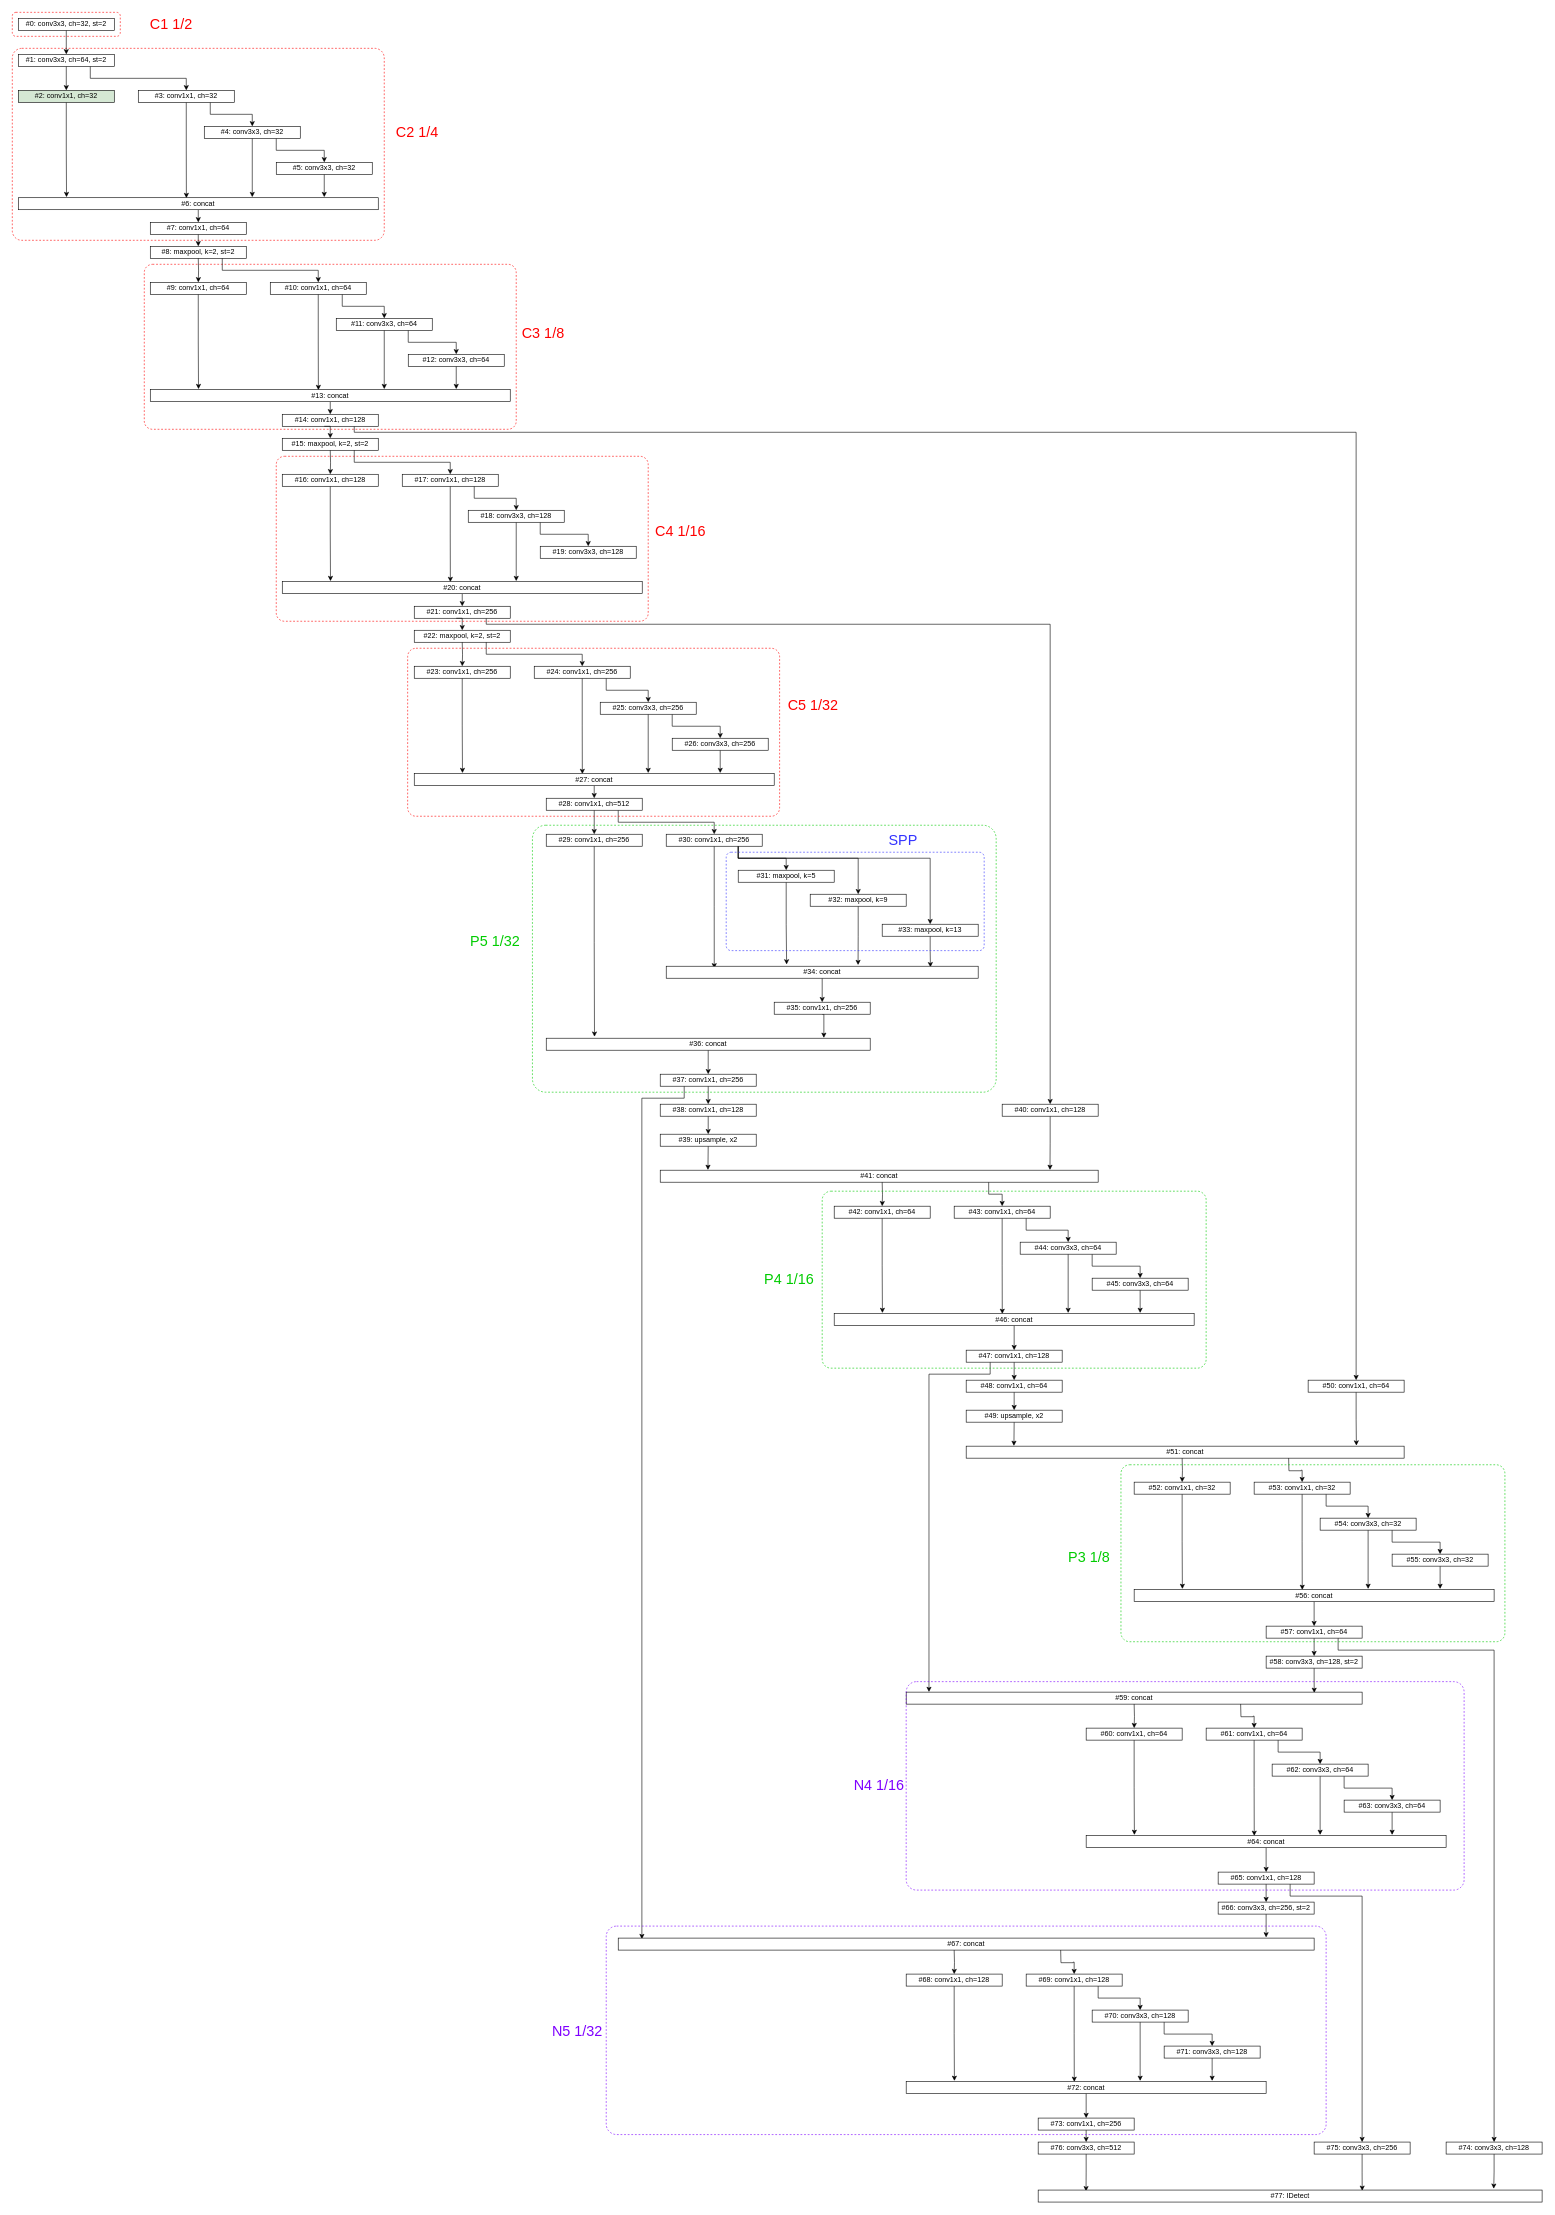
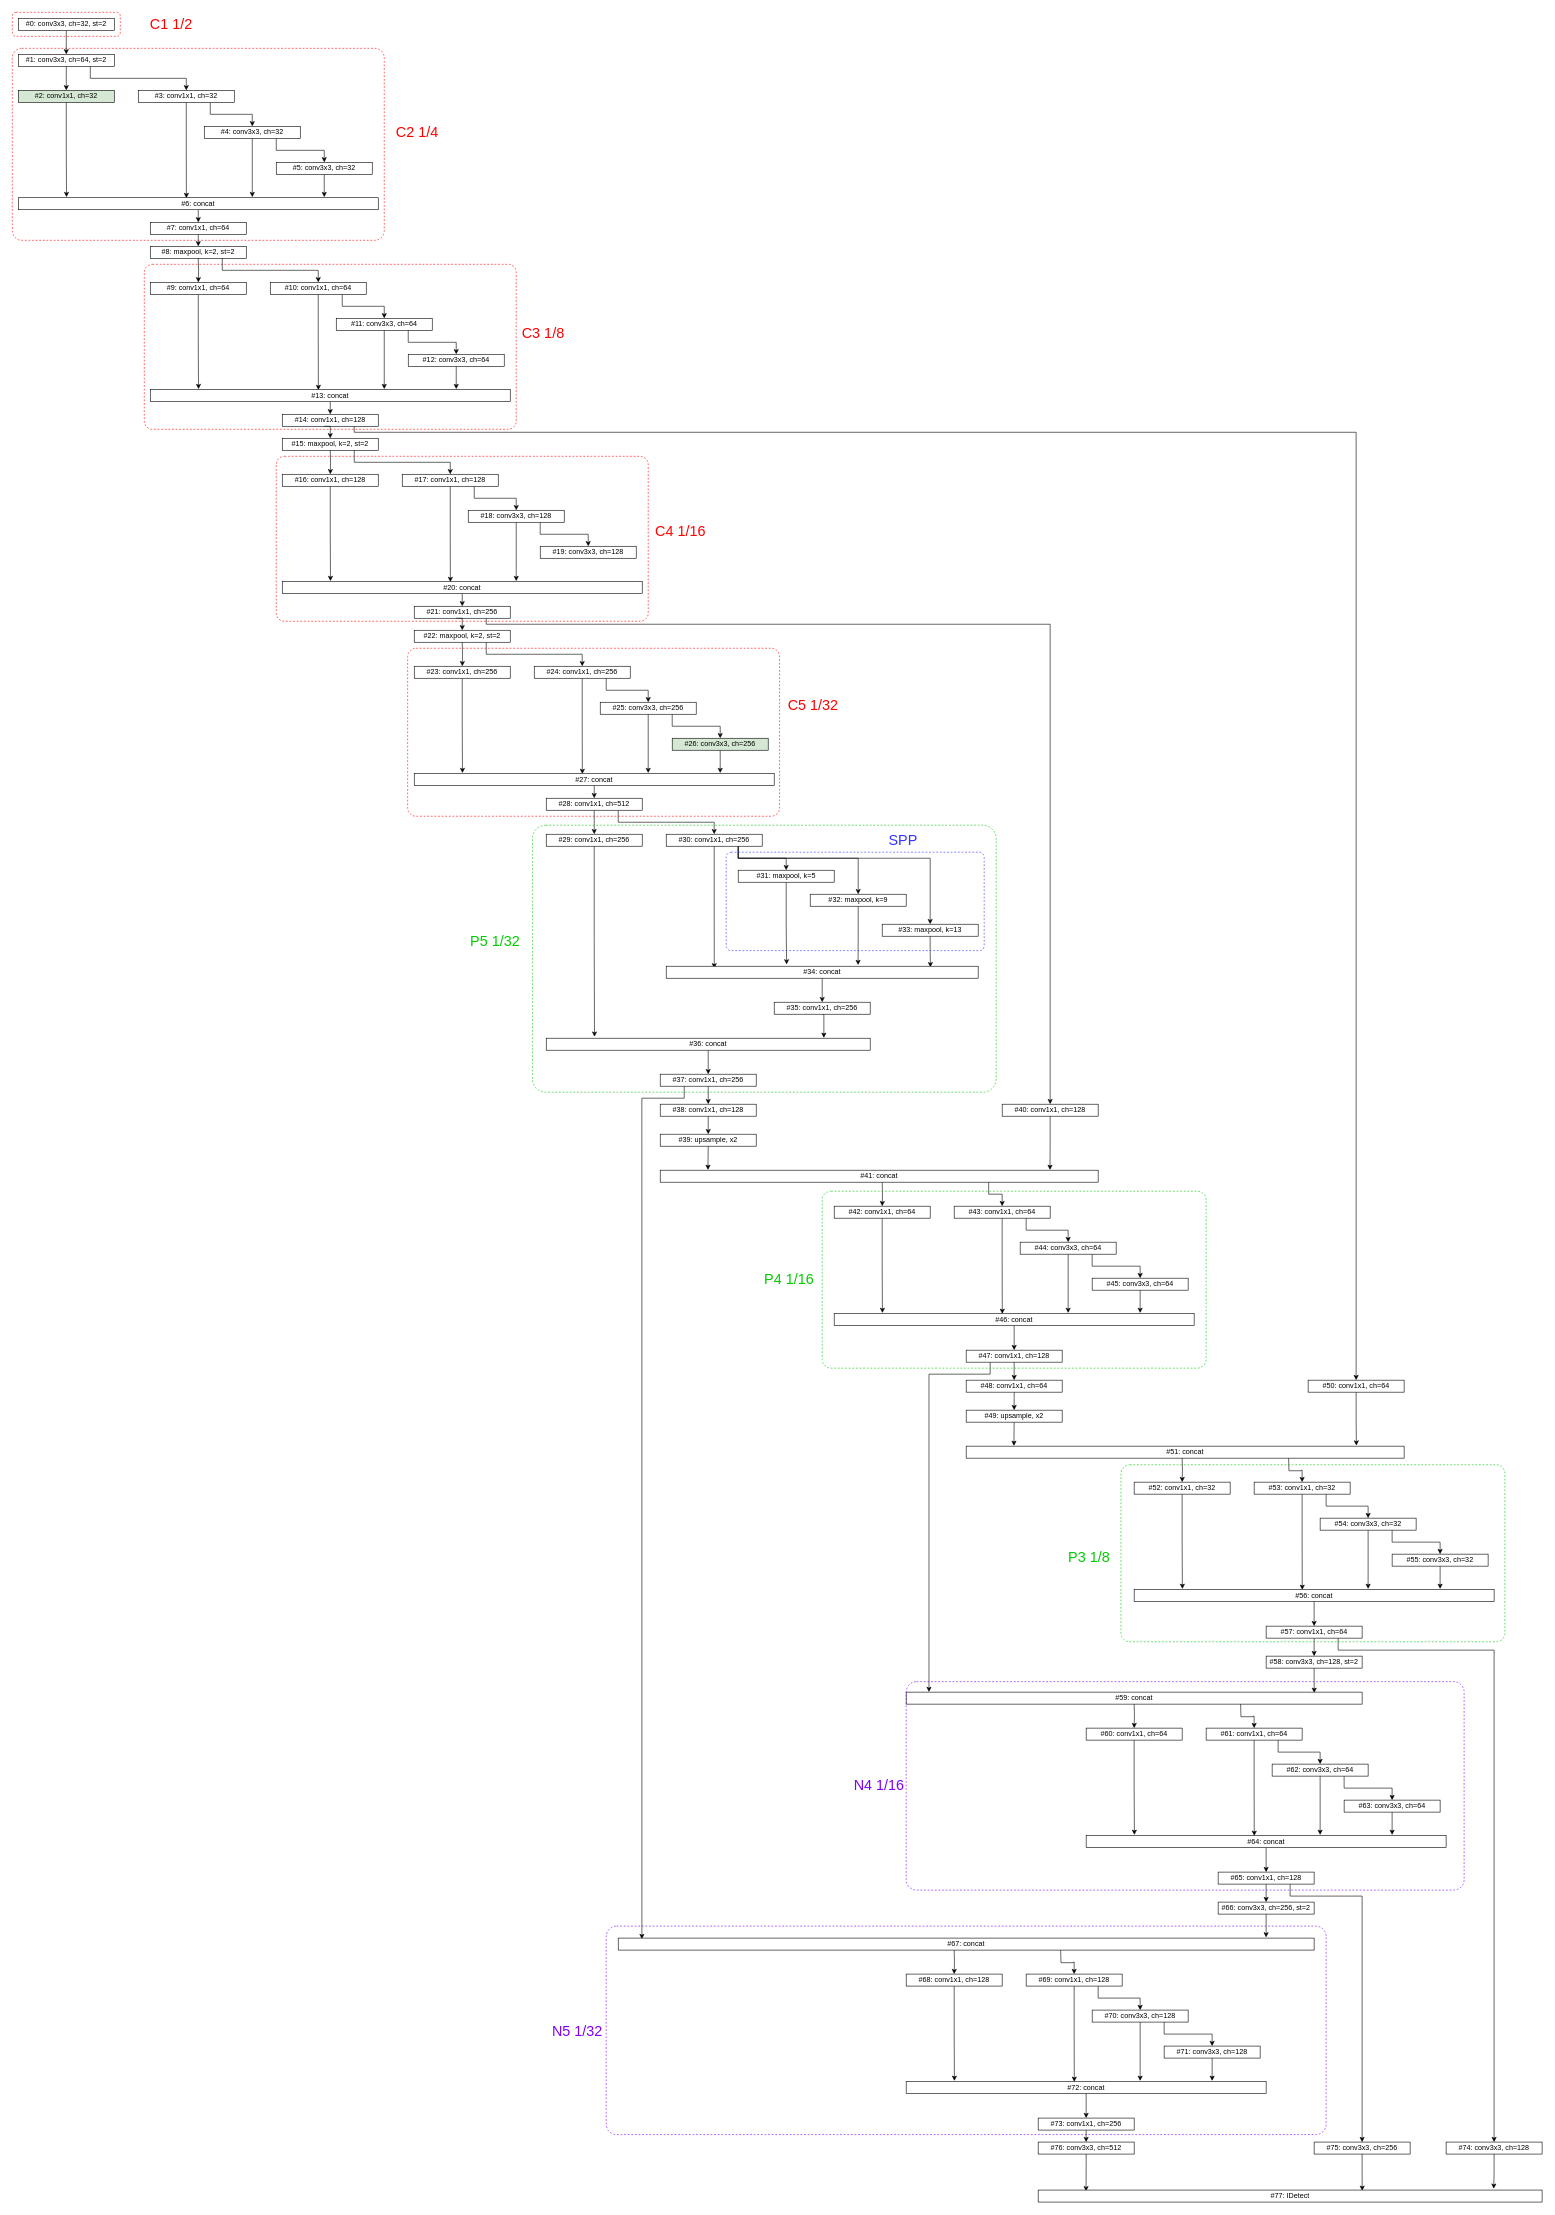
(720, 744) -> (720, 744)
